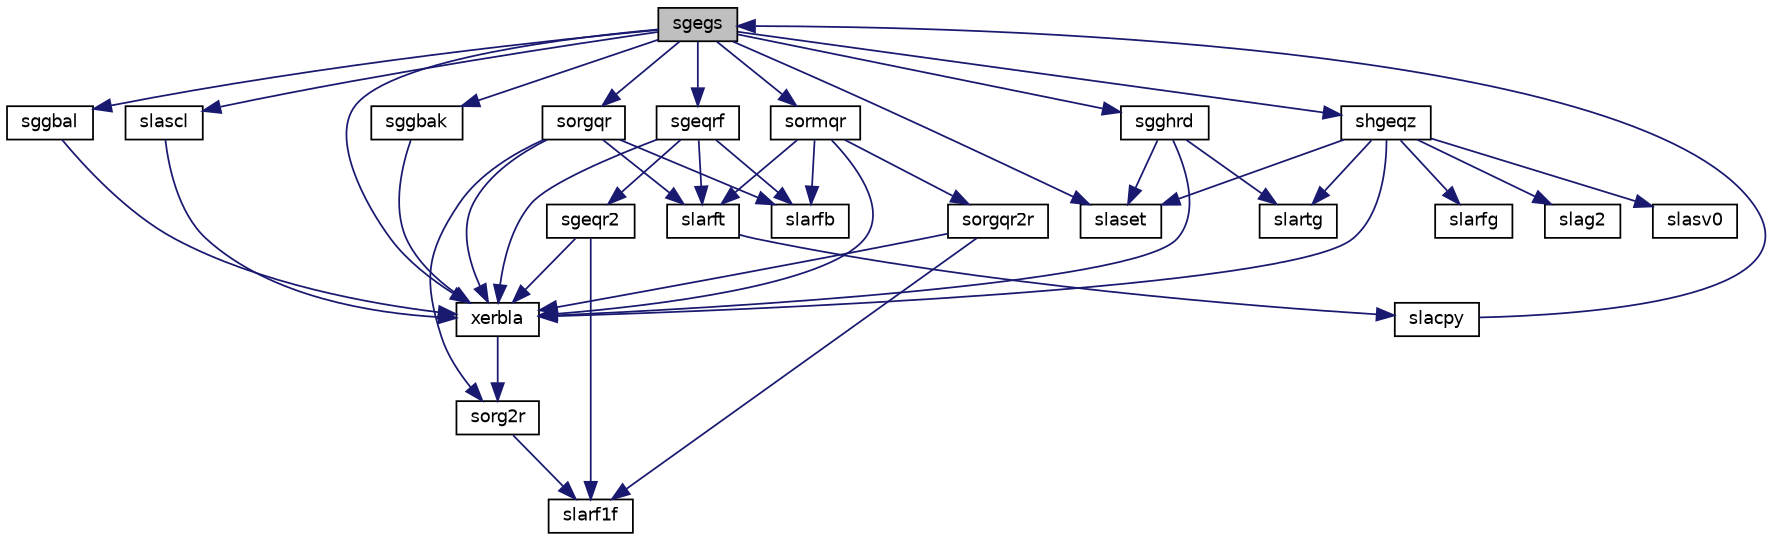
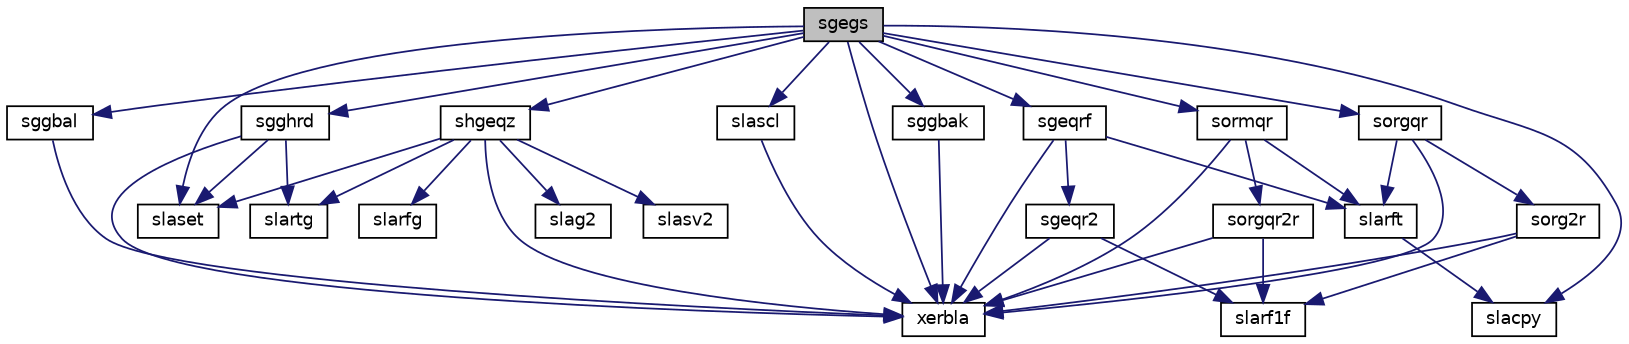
(1442, 77) -> (1326, 69)
(810, 221) -> none
(1695, 221) -> (686, 221)
(498, 360) -> (1260, 277)
